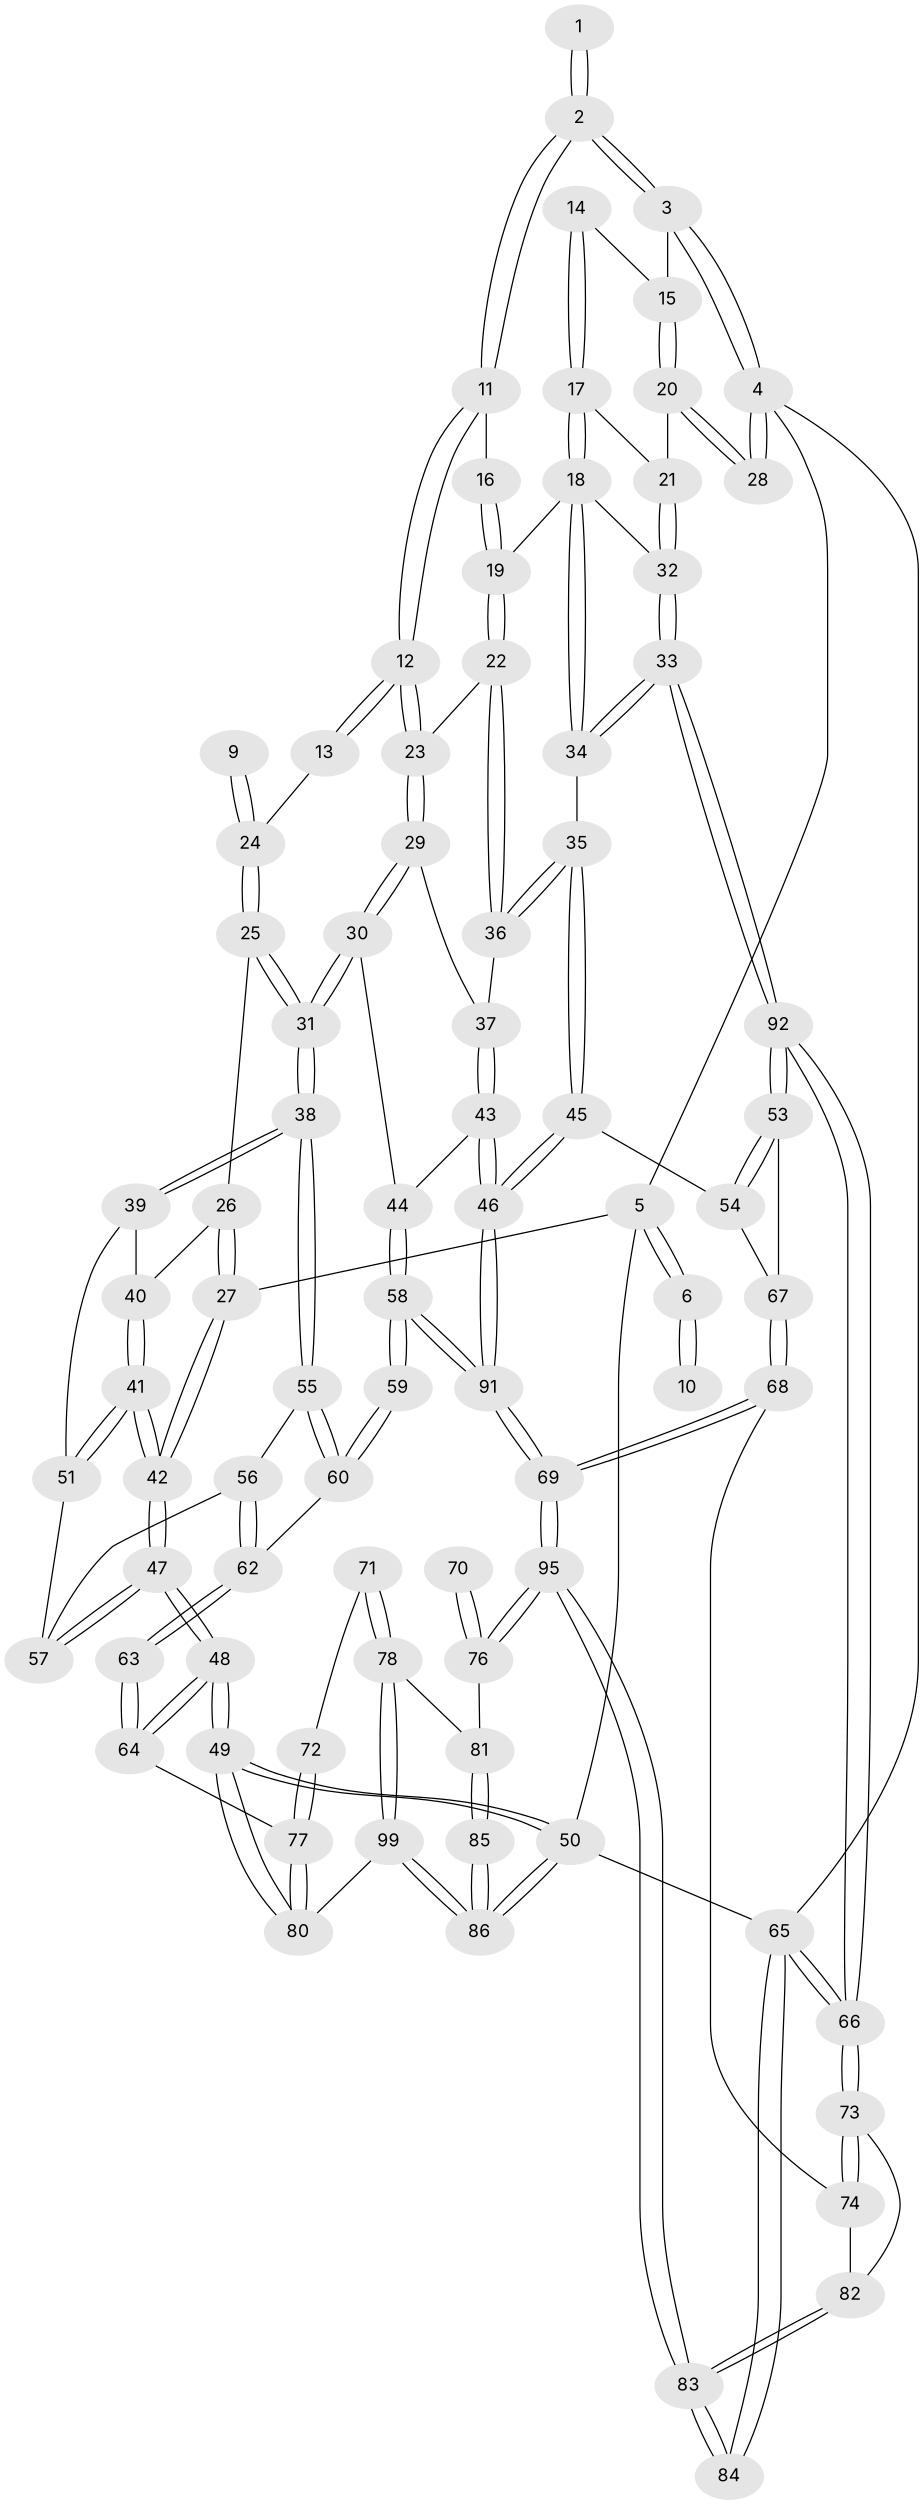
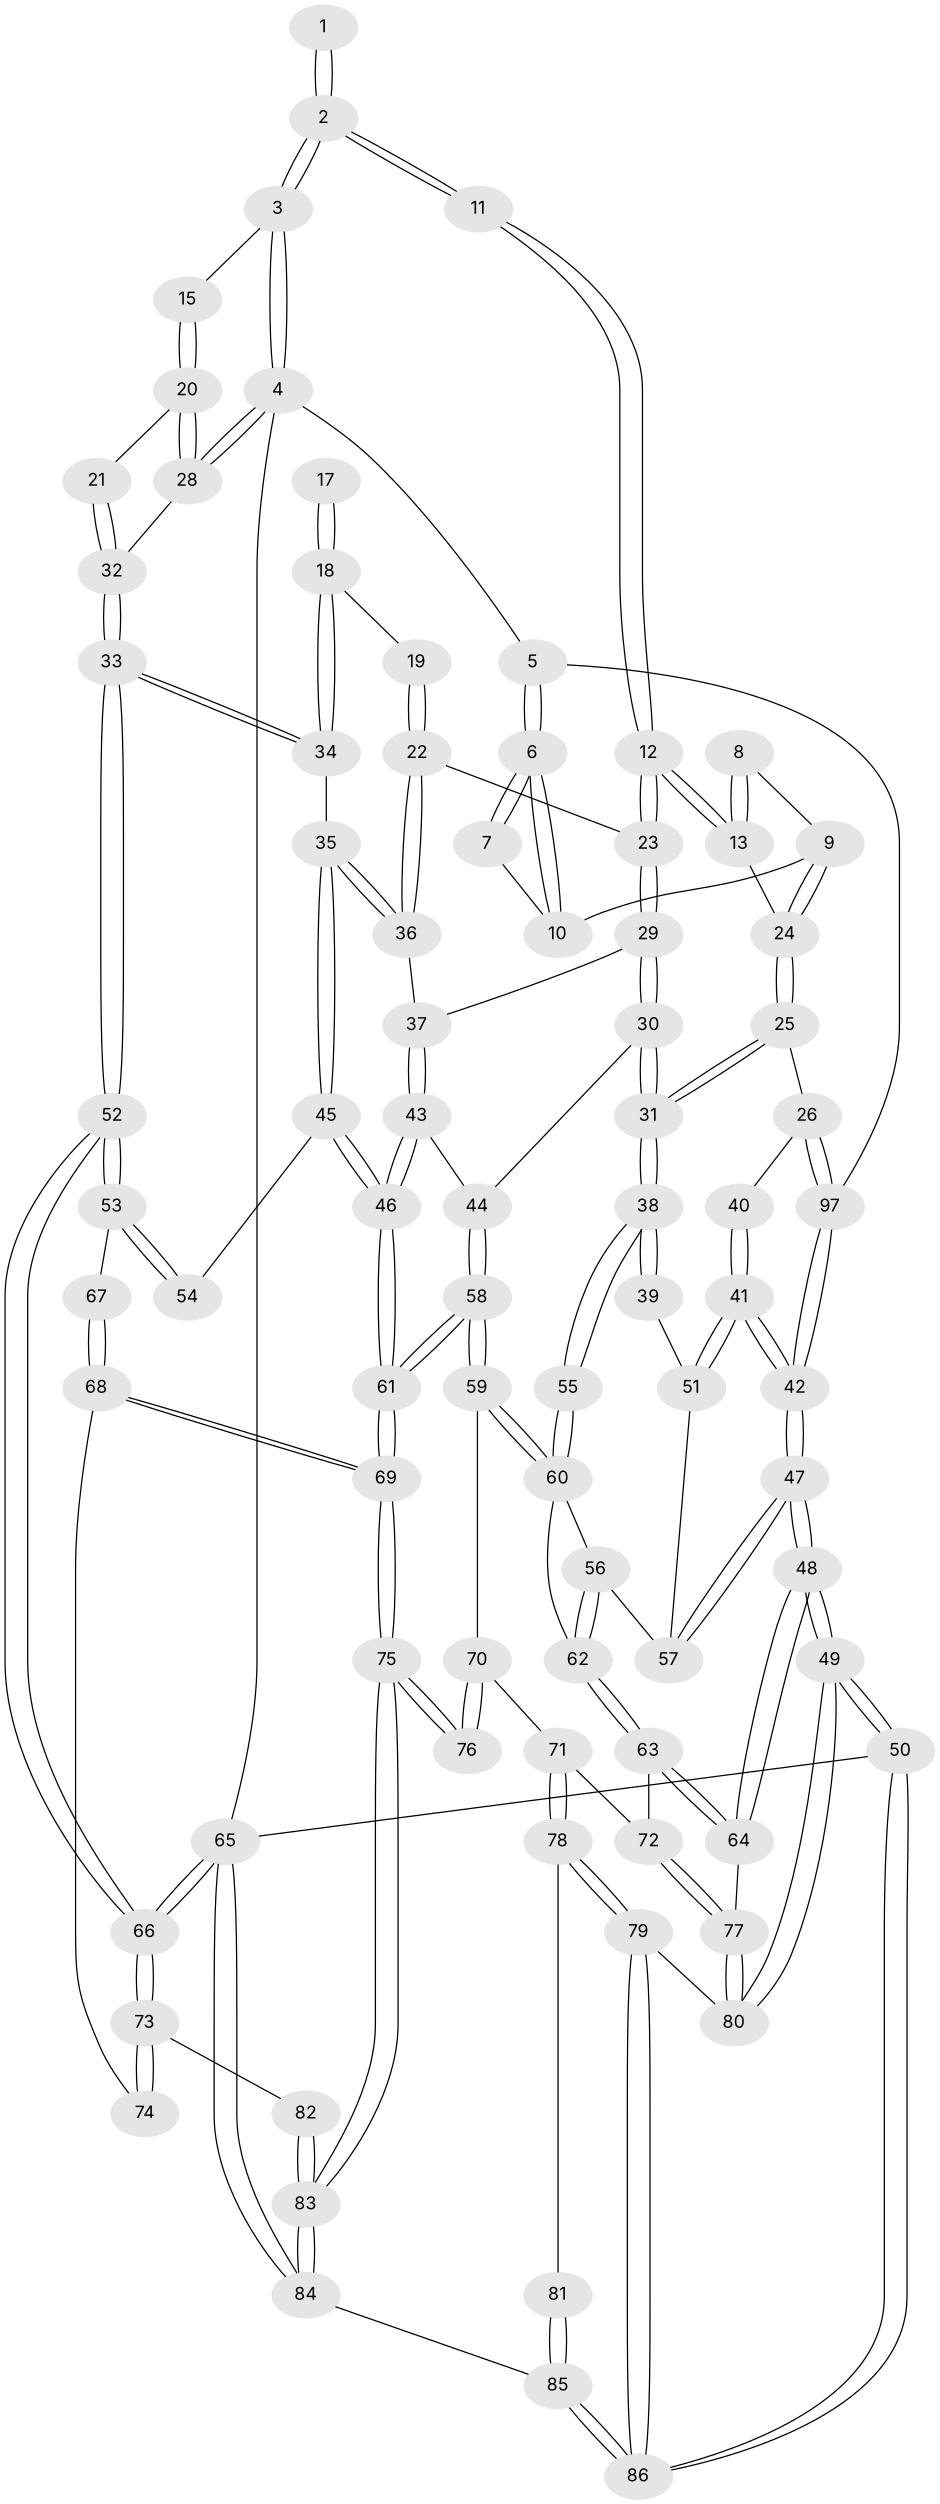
(577, 209) -> none
(622, 436) -> none
(486, 481) -> none
(622, 526) -> (150, 527)
none -> (739, 753)
none -> (488, 844)
none -> (694, 889)
(779, 1025) -> (112, 1116)
(136, 1252) -> none
(755, 1252) -> none
(227, 1298) -> (830, 1207)
(489, 1388) -> (387, 1388)
(278, 1434) -> (577, 1524)
none -> (477, 1524)
(619, 1526) -> none
(549, 1570) -> (387, 1660)
(479, 1706) -> none
none -> (518, 1706)
none -> (649, 1796)
(389, 1842) -> (639, 1932)
(850, 2250) -> none
none -> (432, 2341)
